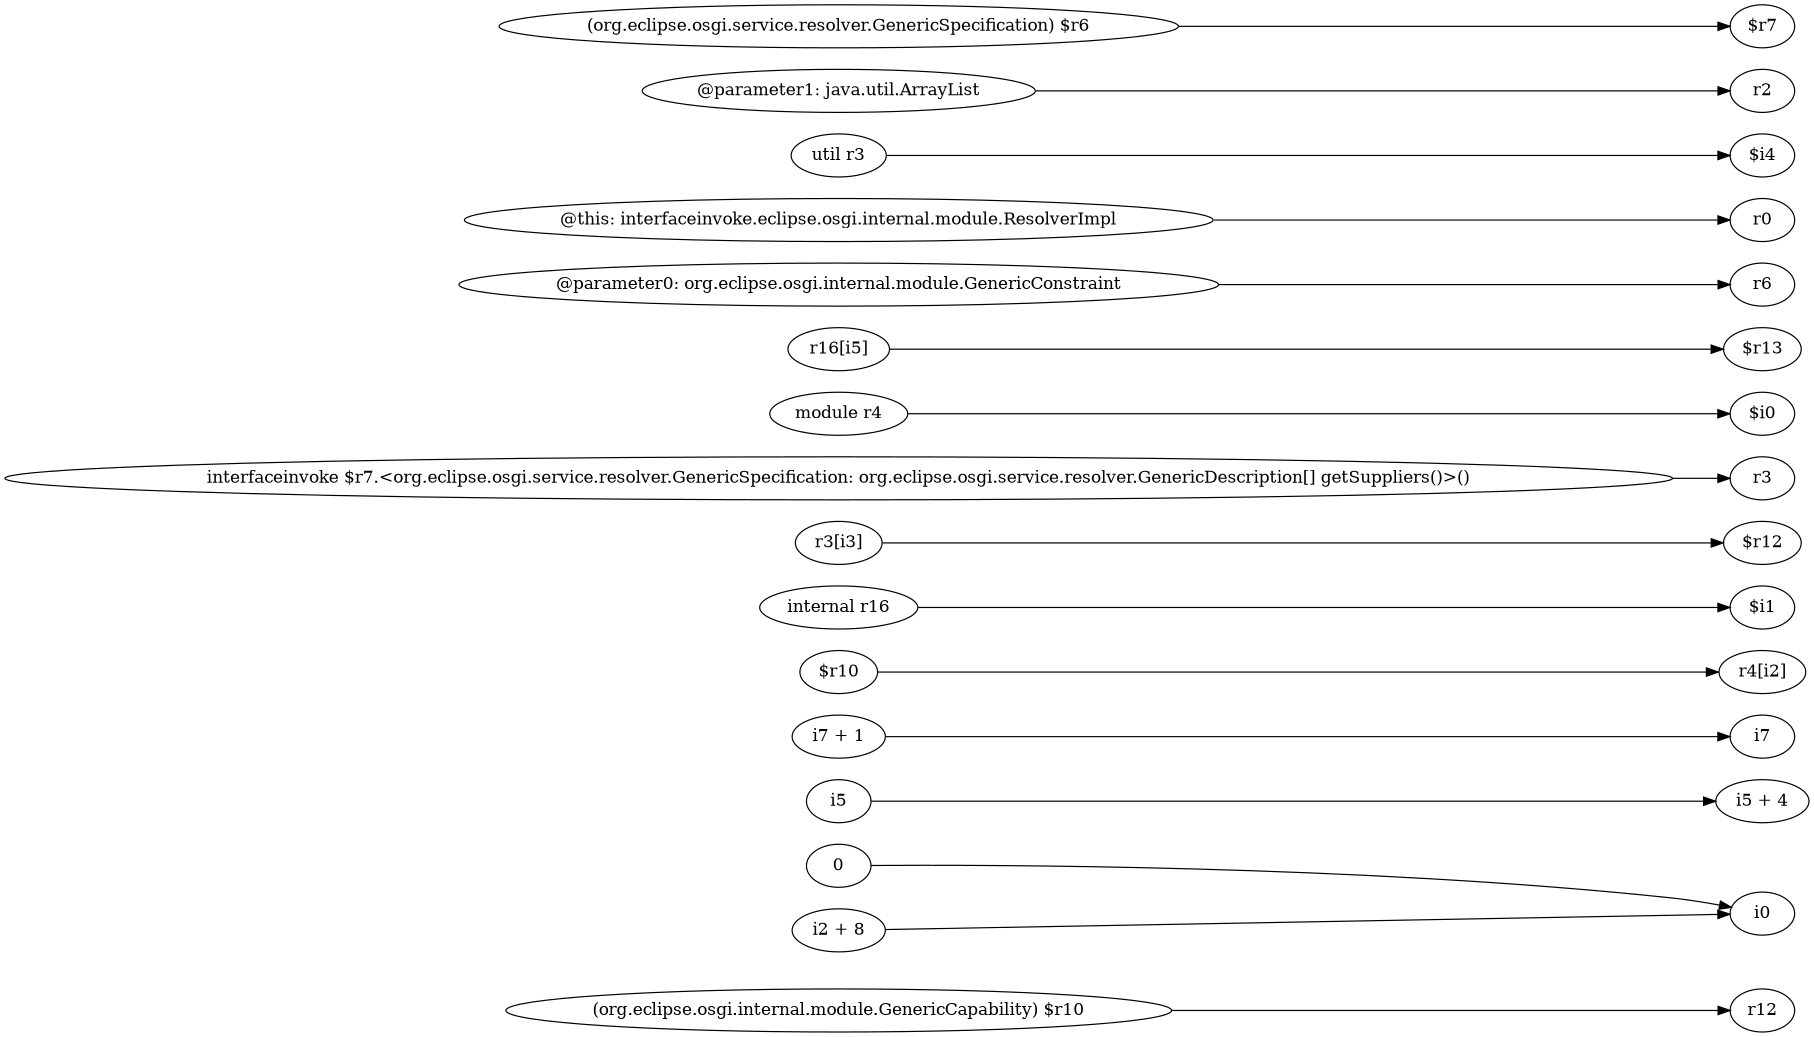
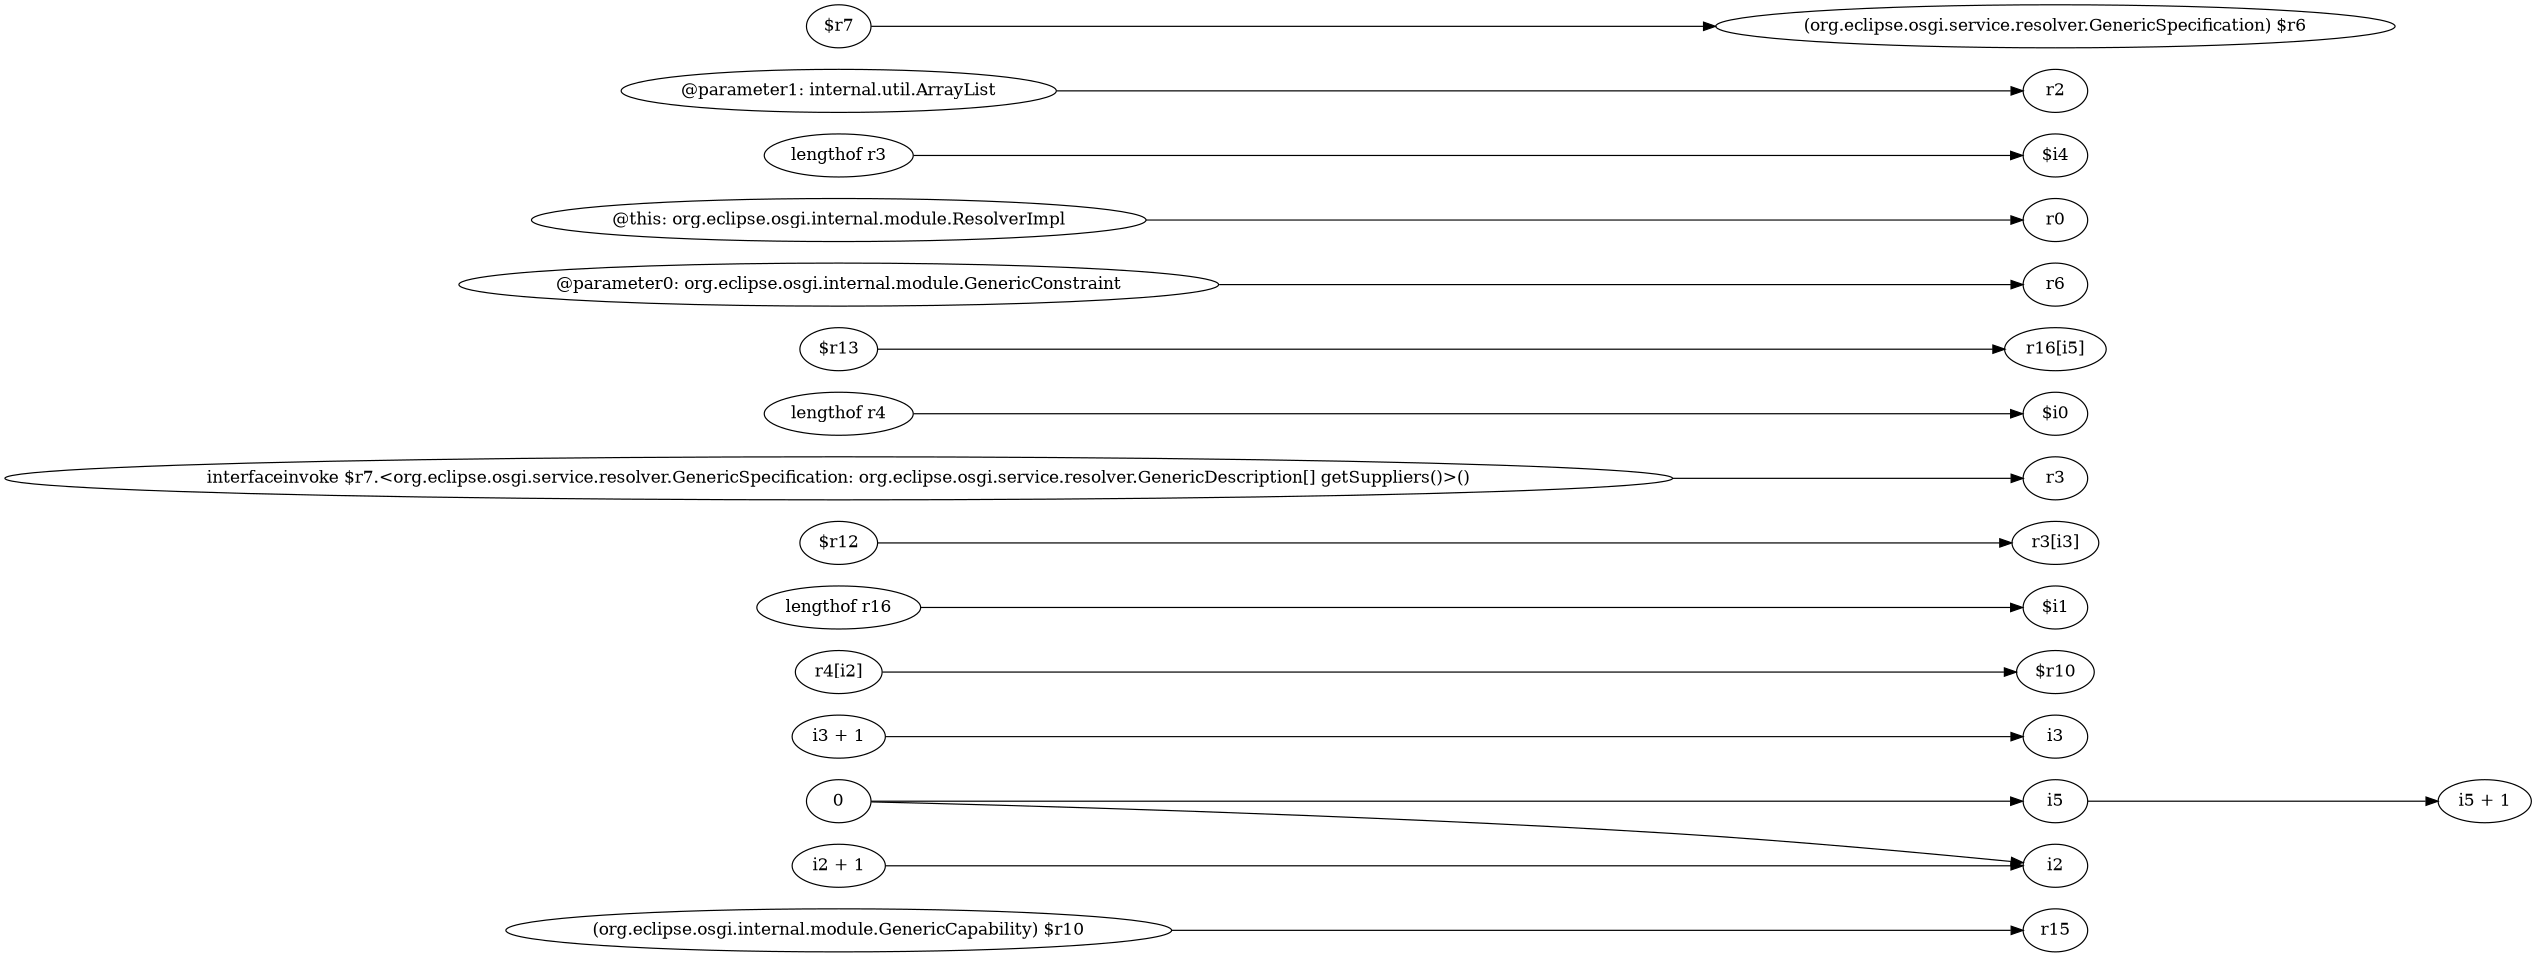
(1448, 26) -> (1287, 26)
(839, 91) -> (839, 91)
(839, 155) -> (839, 155)
(839, 220) -> (839, 220)
(1300, 349) -> (1435, 349)
(839, 414) -> (839, 414)
(1297, 543) -> (1439, 543)
(839, 607) -> (839, 607)
(1292, 672) -> (1443, 672)
(839, 737) -> (839, 737)
(1762, 737) -> (2055, 737)
none -> (1441, 801)
(1762, 801) -> (2485, 801)
(1762, 914) -> (2055, 866)
(839, 930) -> (839, 866)
(1762, 1010) -> (2055, 930)
